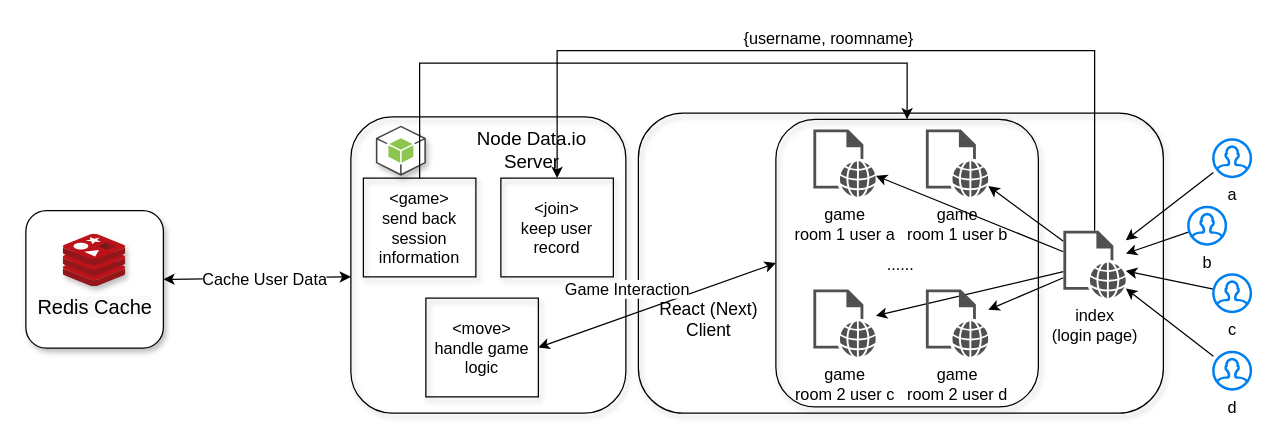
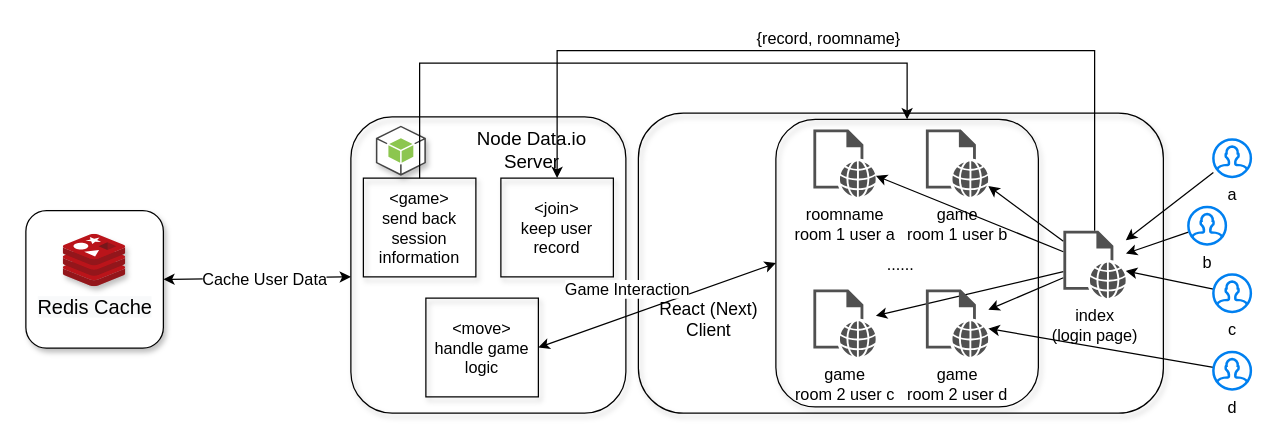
(829, 38) -> (829, 38)
(845, 225) -> (845, 225)
(1173, 325) -> (1105, 349)
